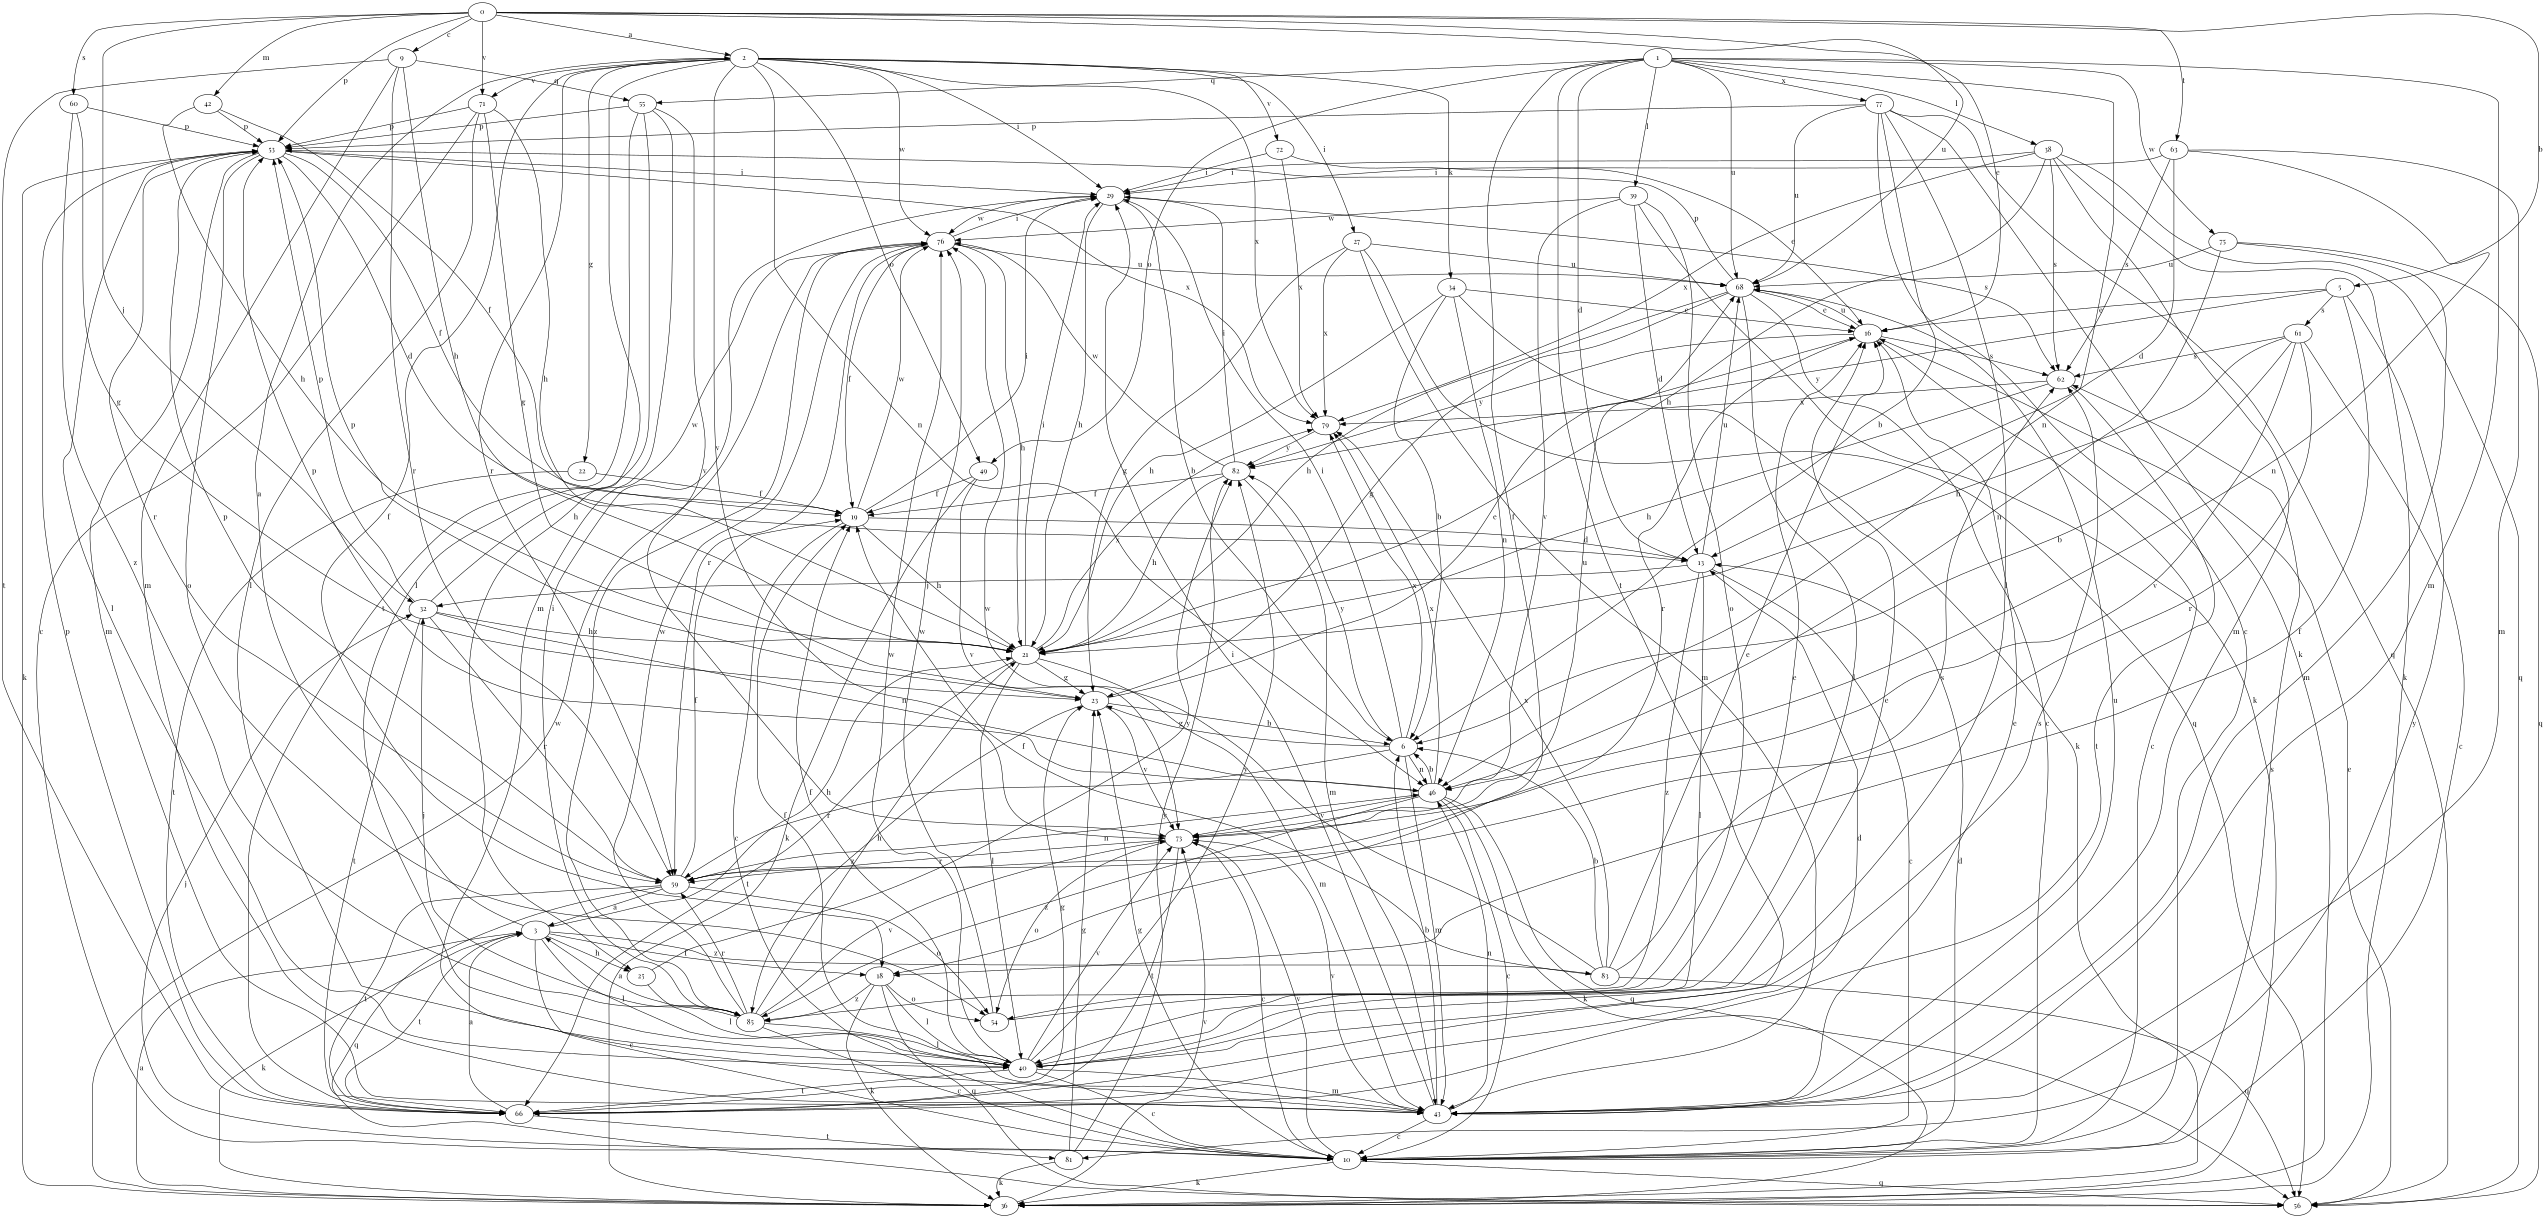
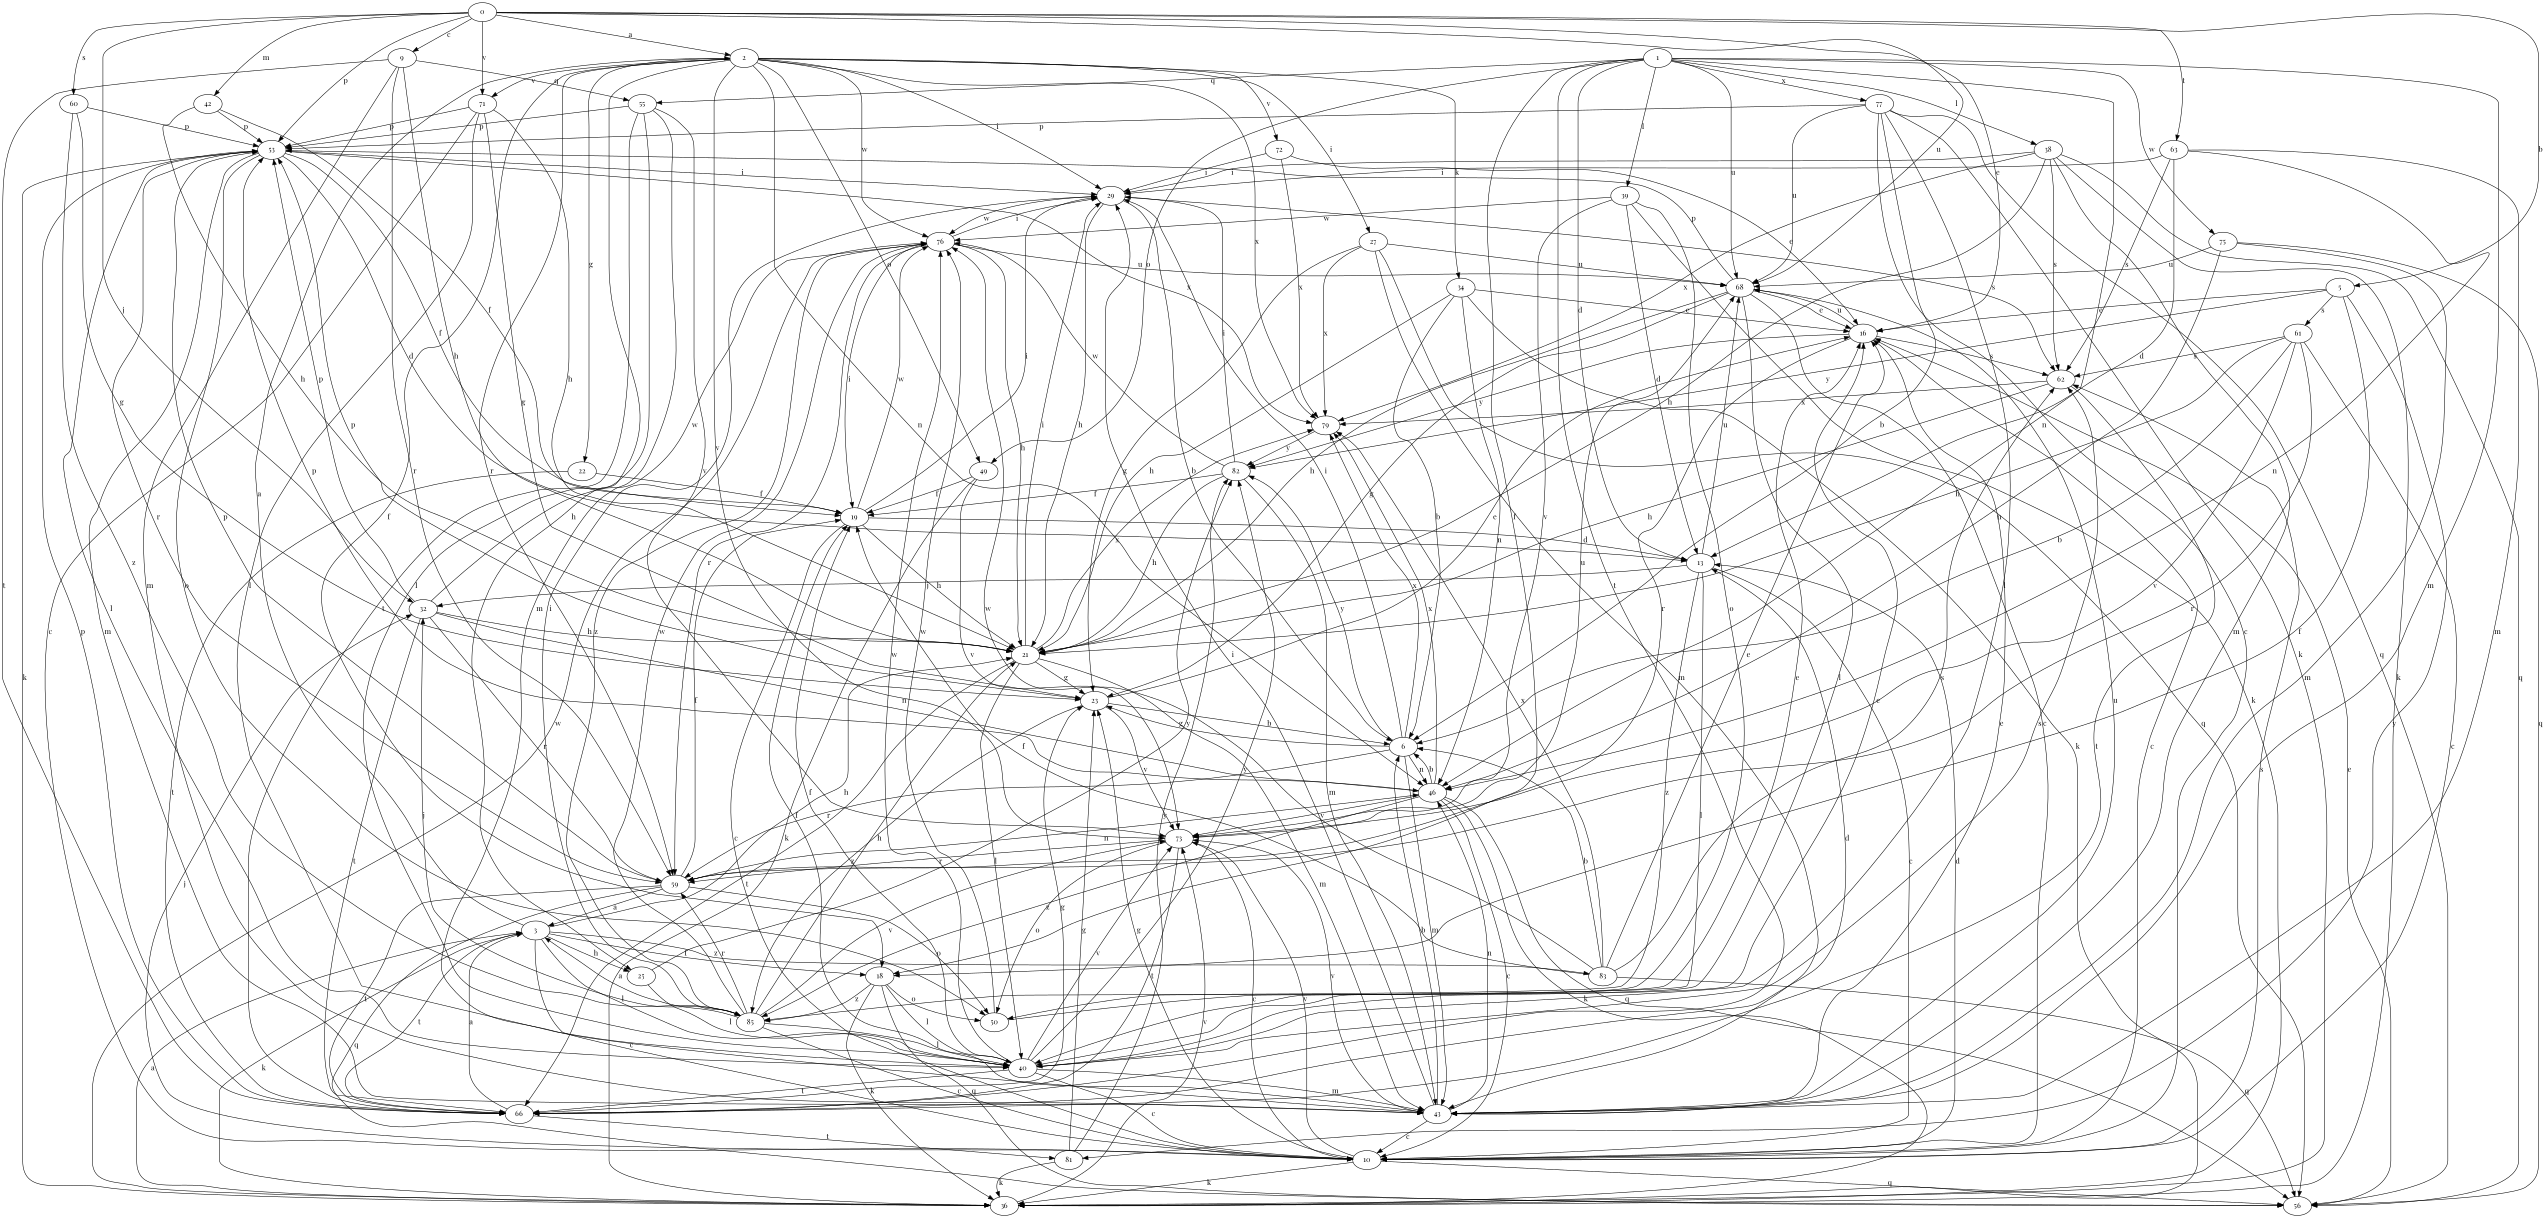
(849, 379) -> (849, 379)
(994, 1022) -> (994, 1022)
